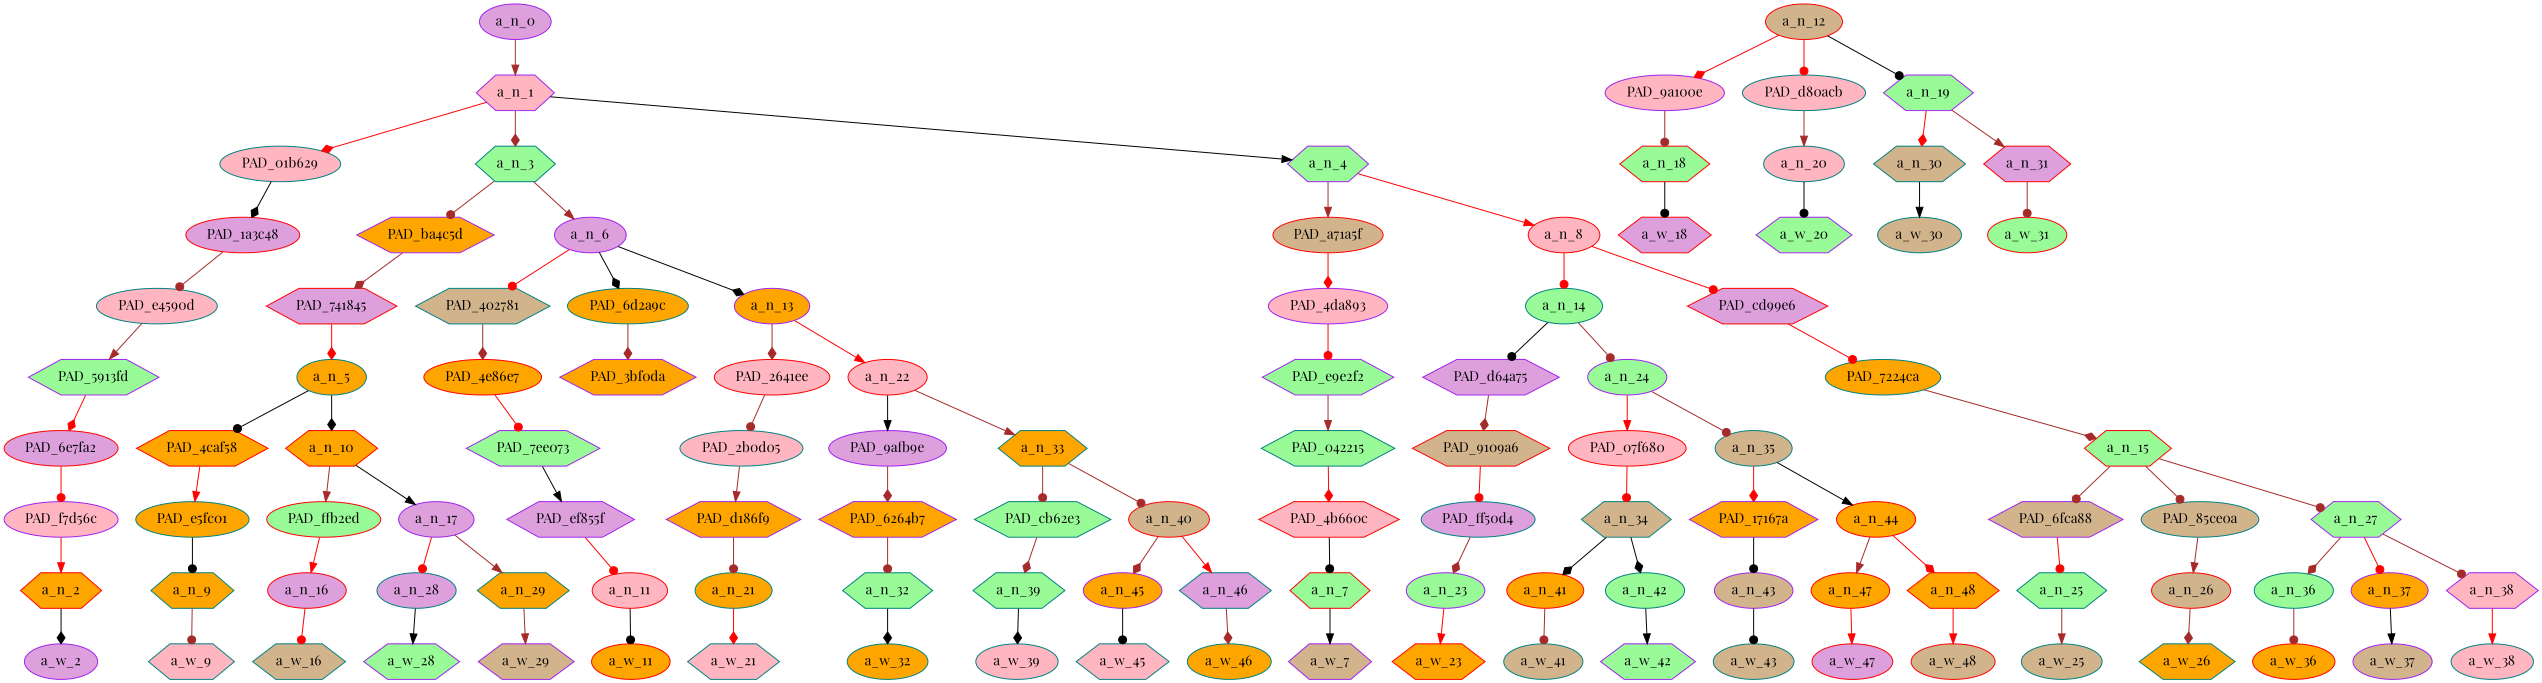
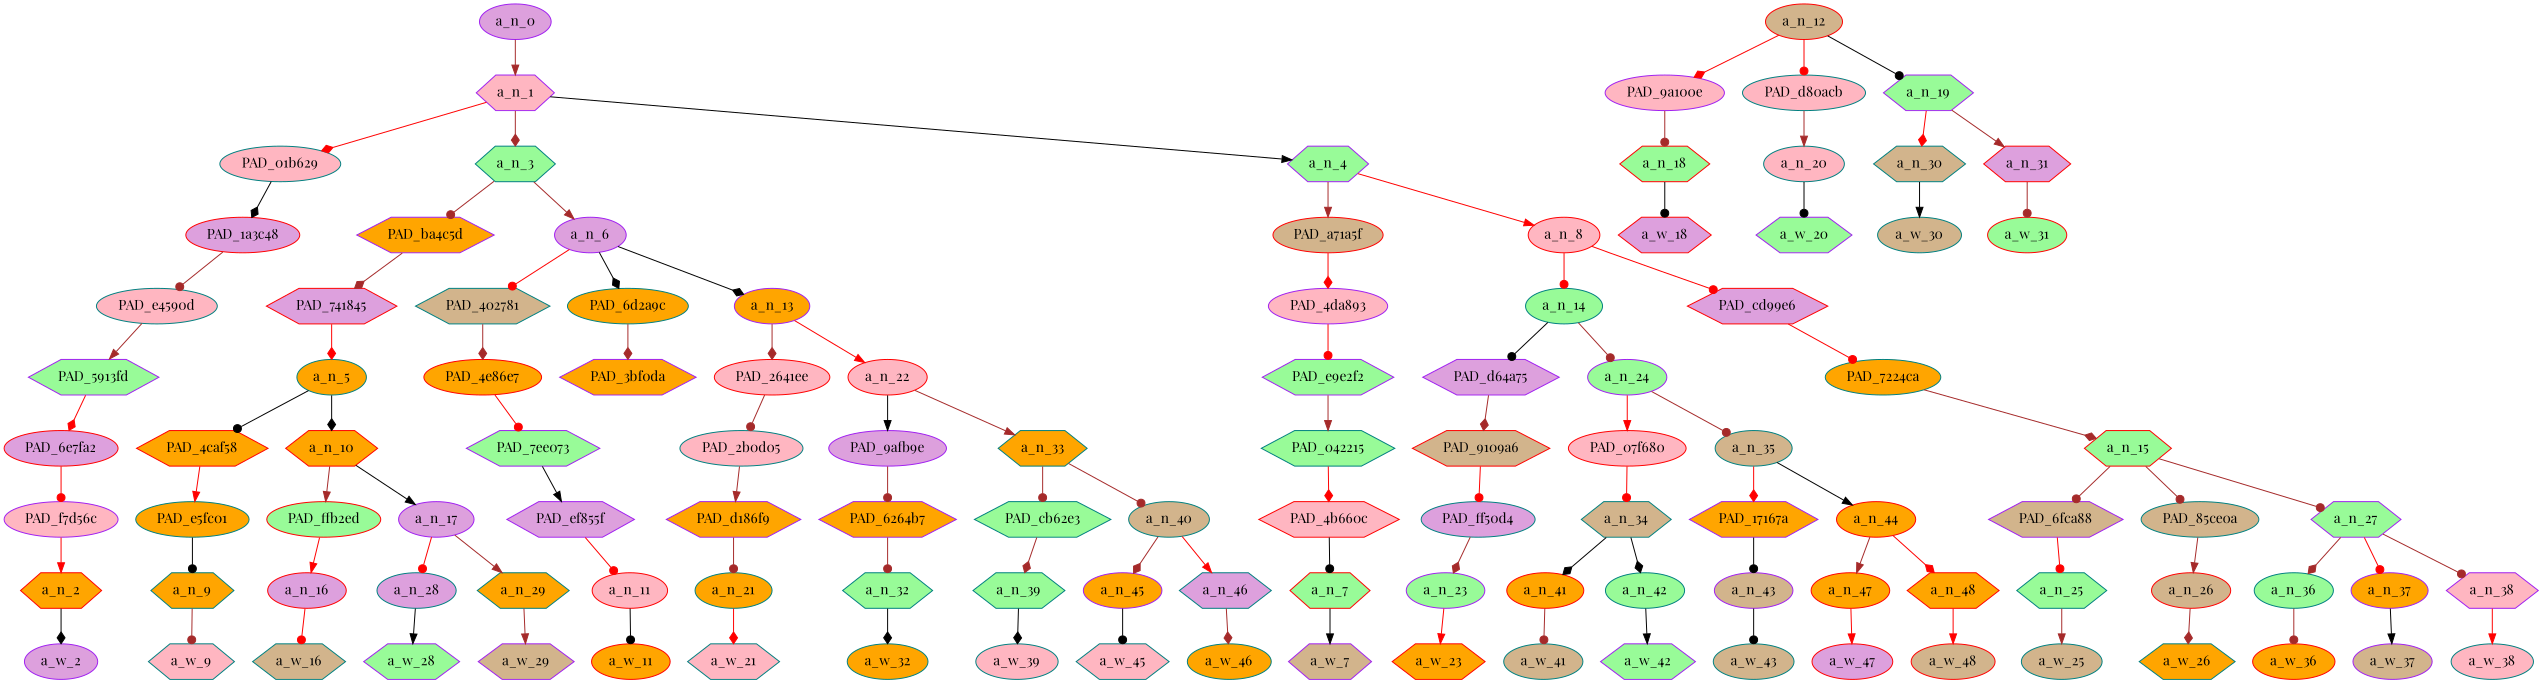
(888, 478) -> (888, 480)
(1169, 519) -> (1169, 519)
